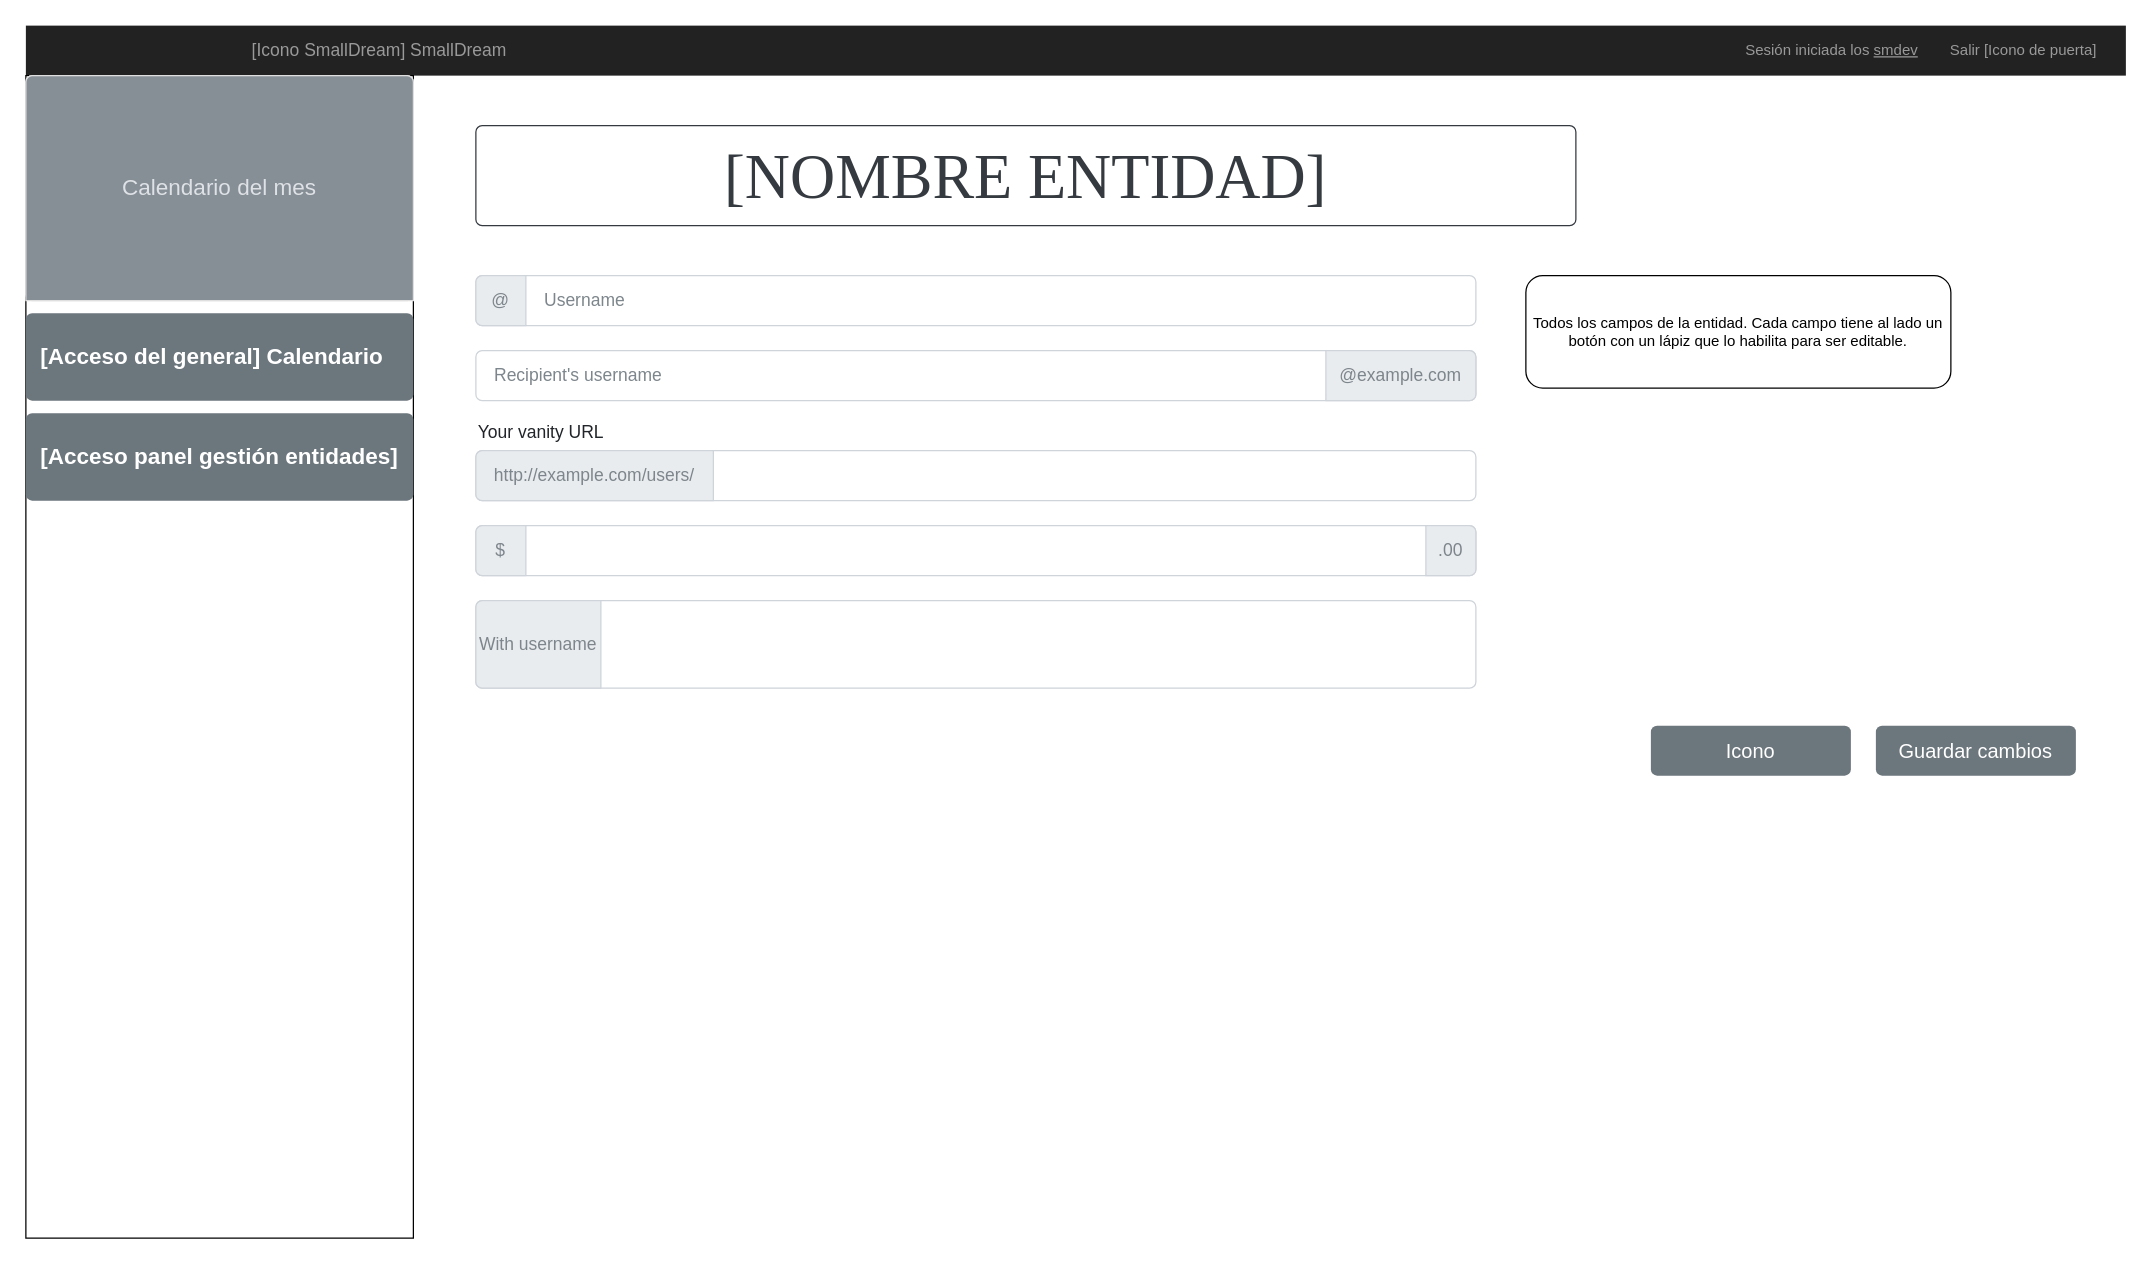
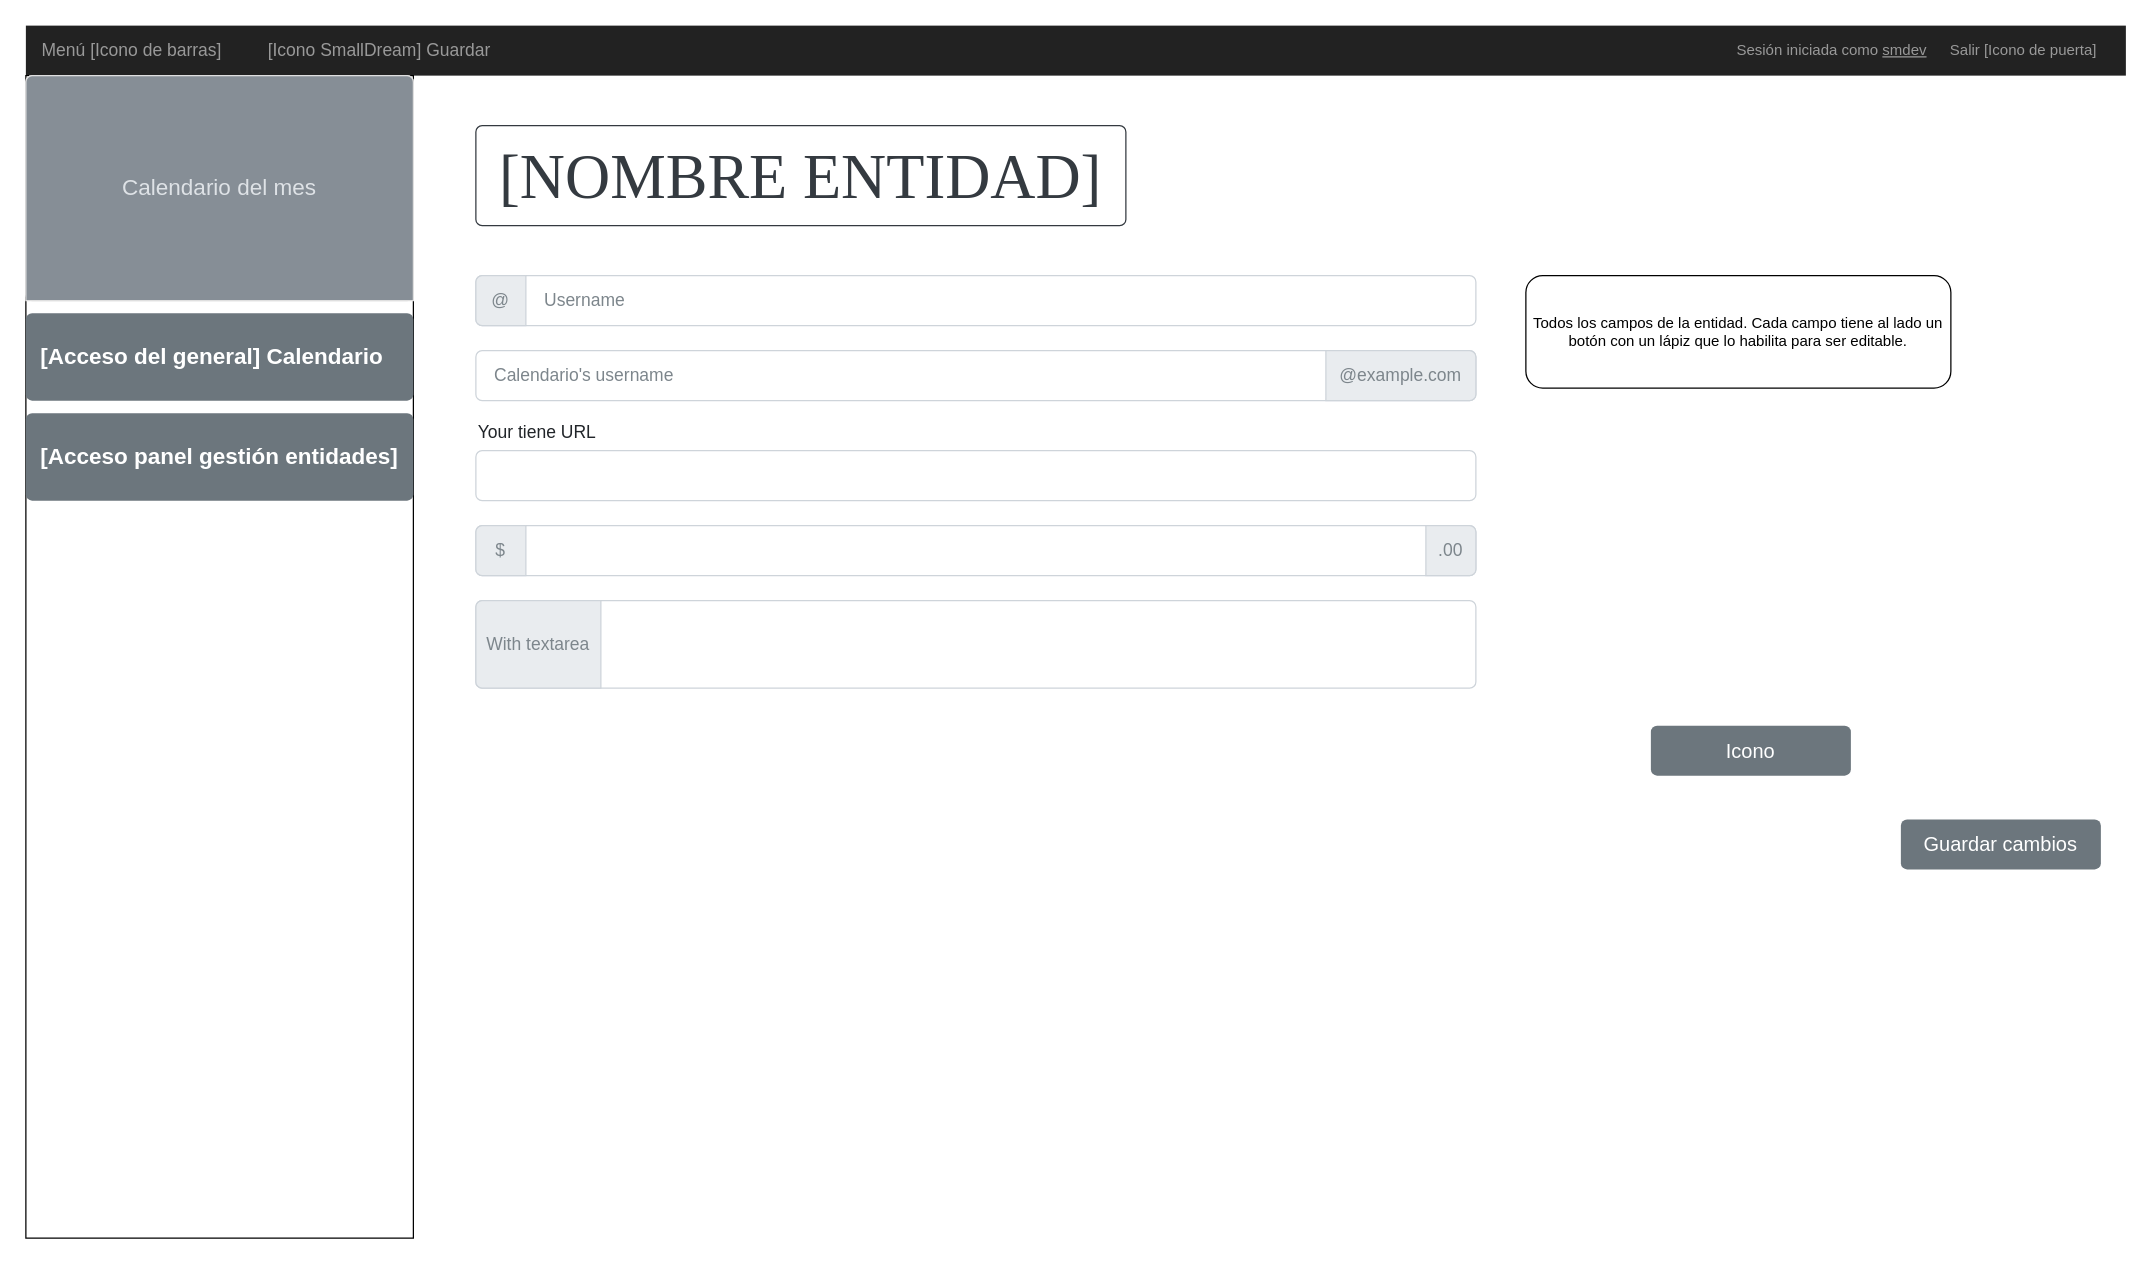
none -> (132, 51)
(379, 51) -> (379, 51)
(1832, 51) -> (1832, 51)
(1026, 176) -> (801, 176)
(583, 376) -> (588, 376)
(545, 432) -> (540, 432)
(594, 476) -> none
(538, 644) -> (538, 644)
(1976, 751) -> (2001, 844)
